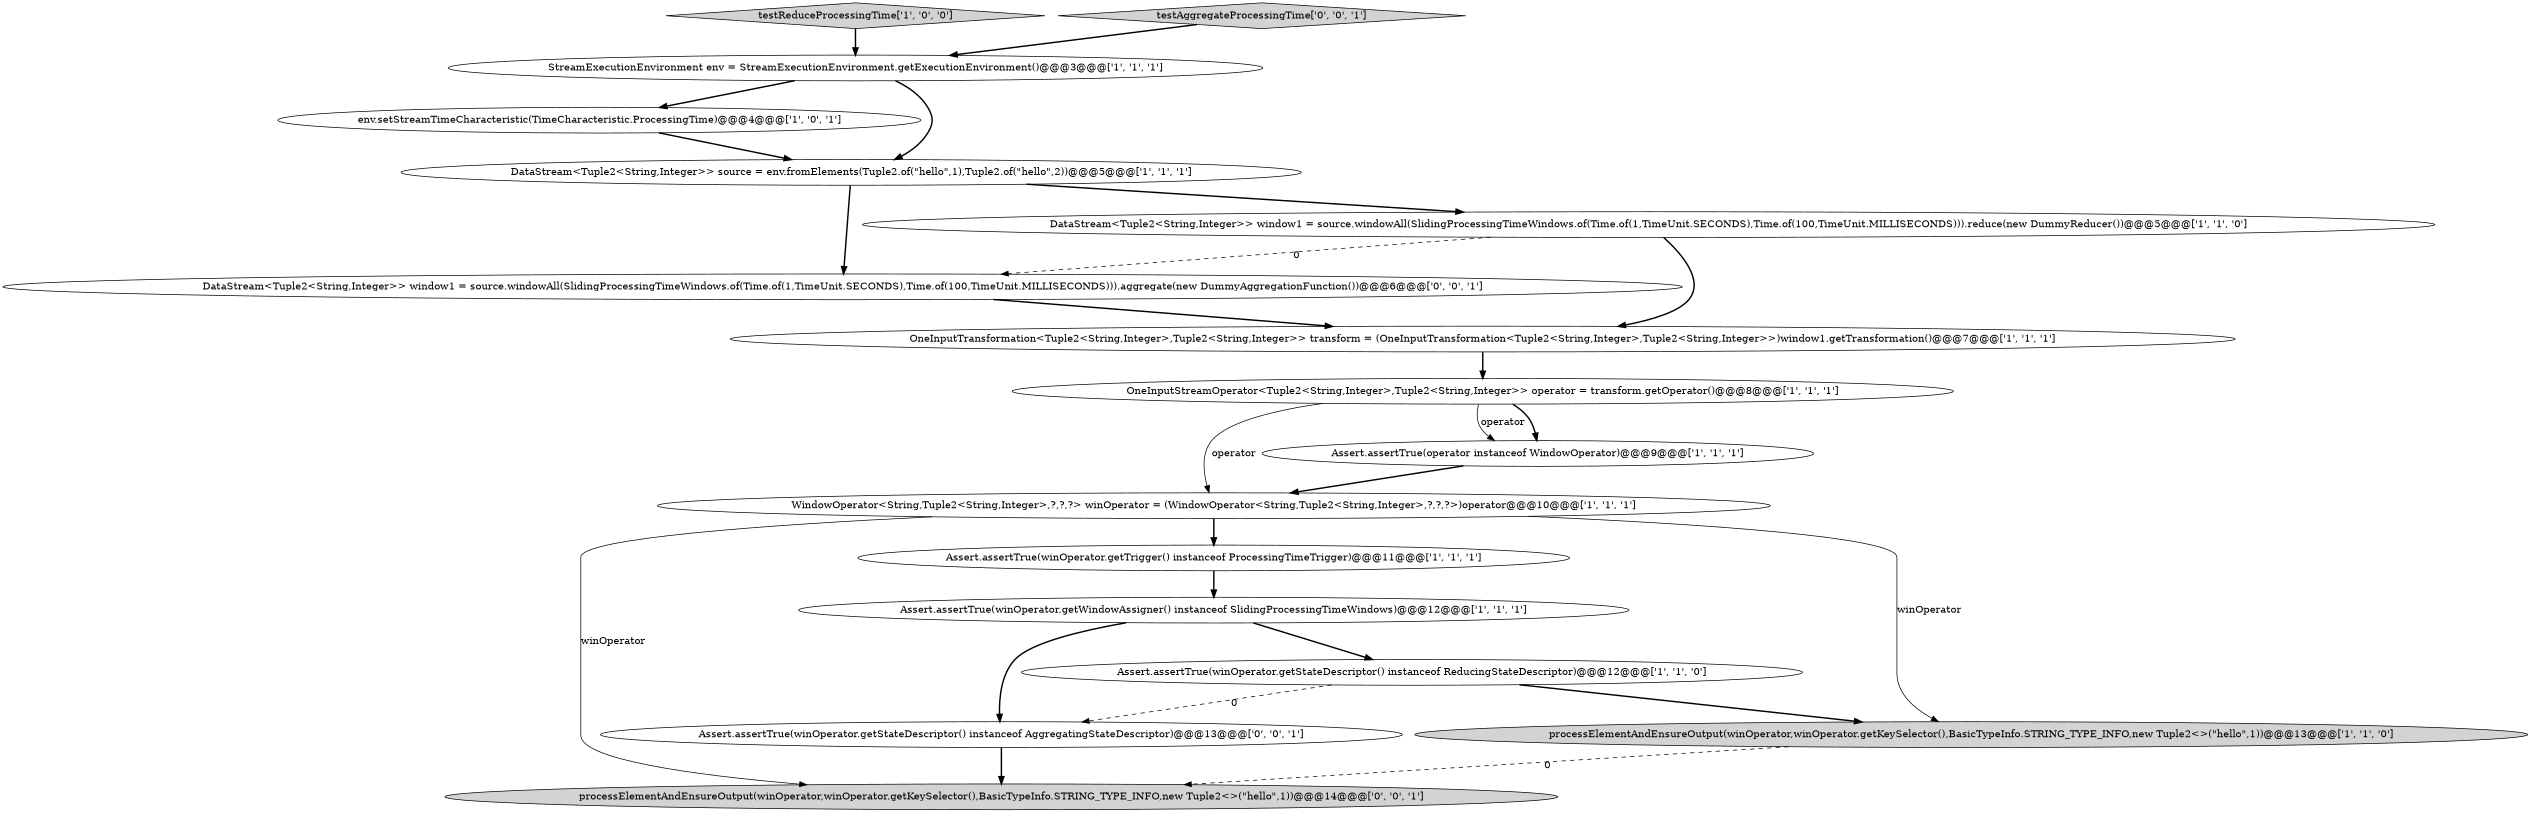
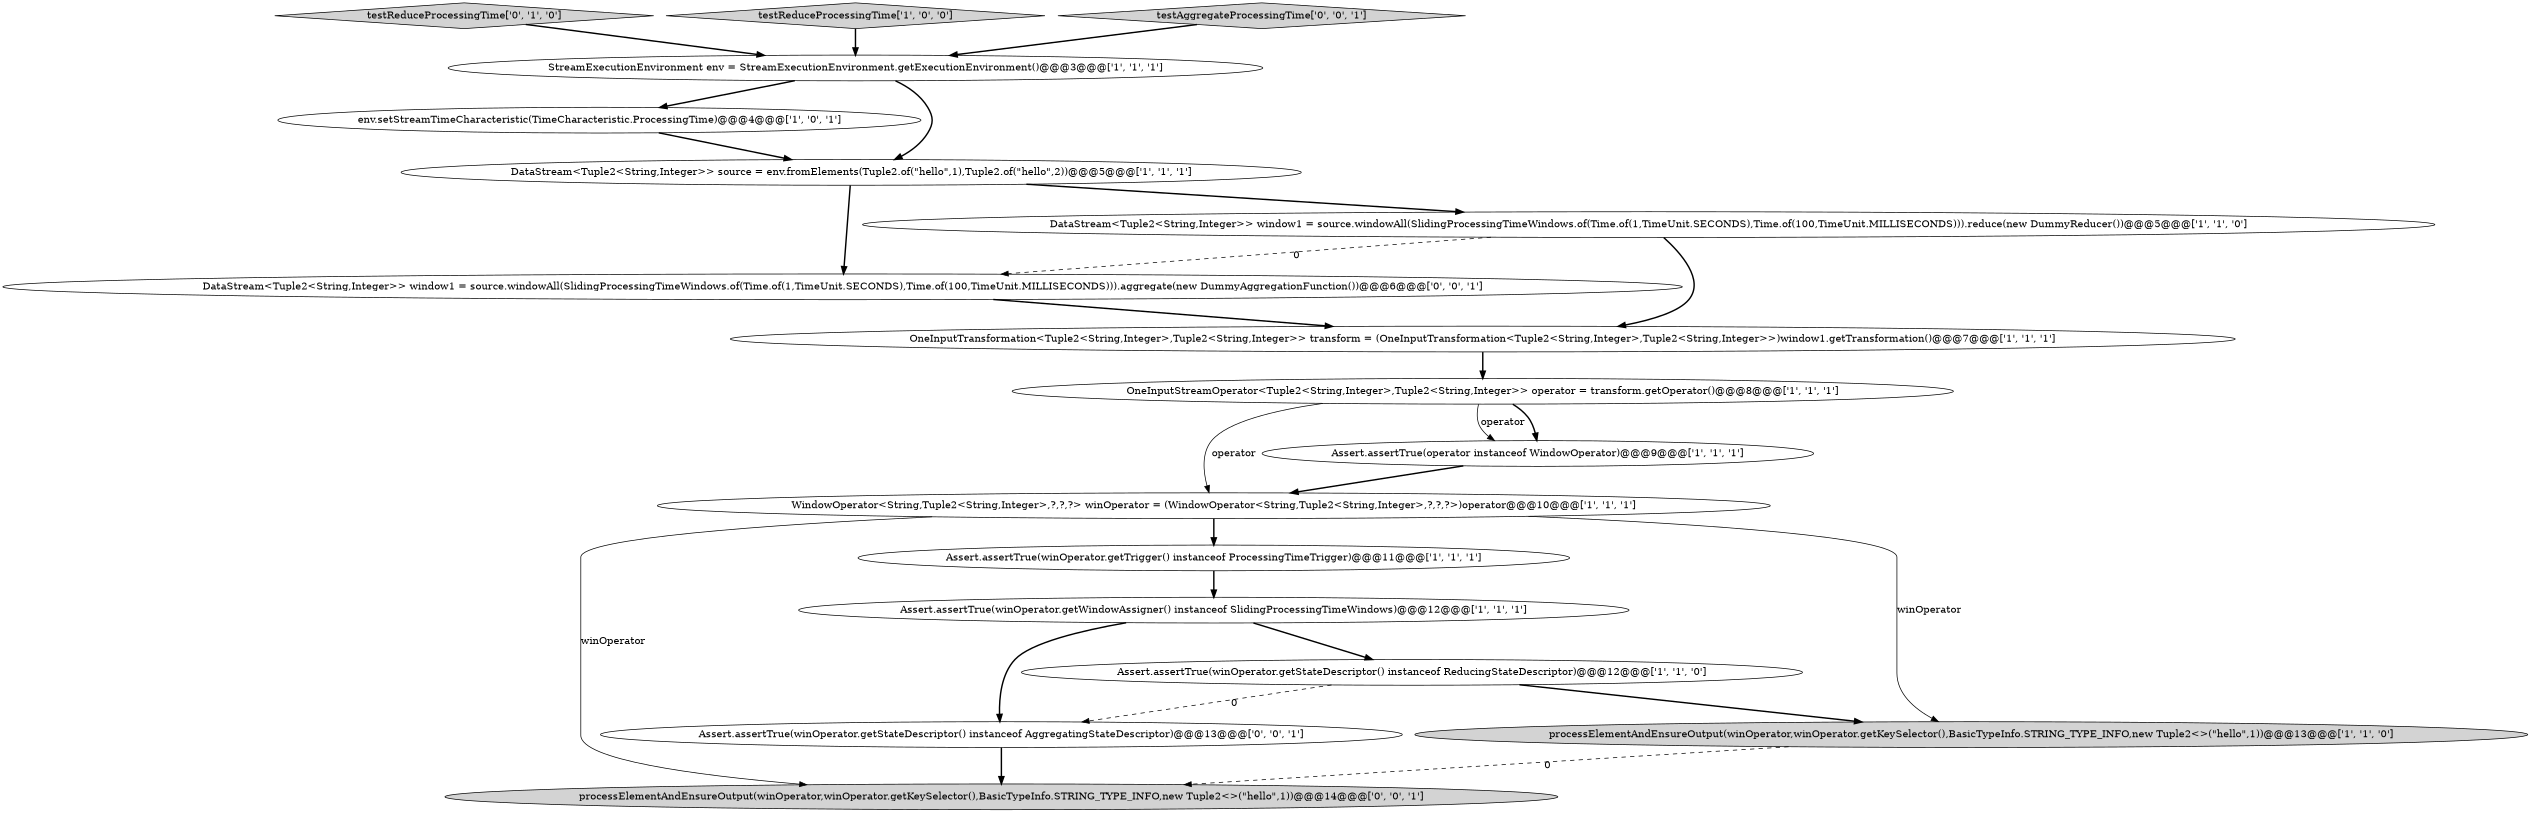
none -> (464, 16)
